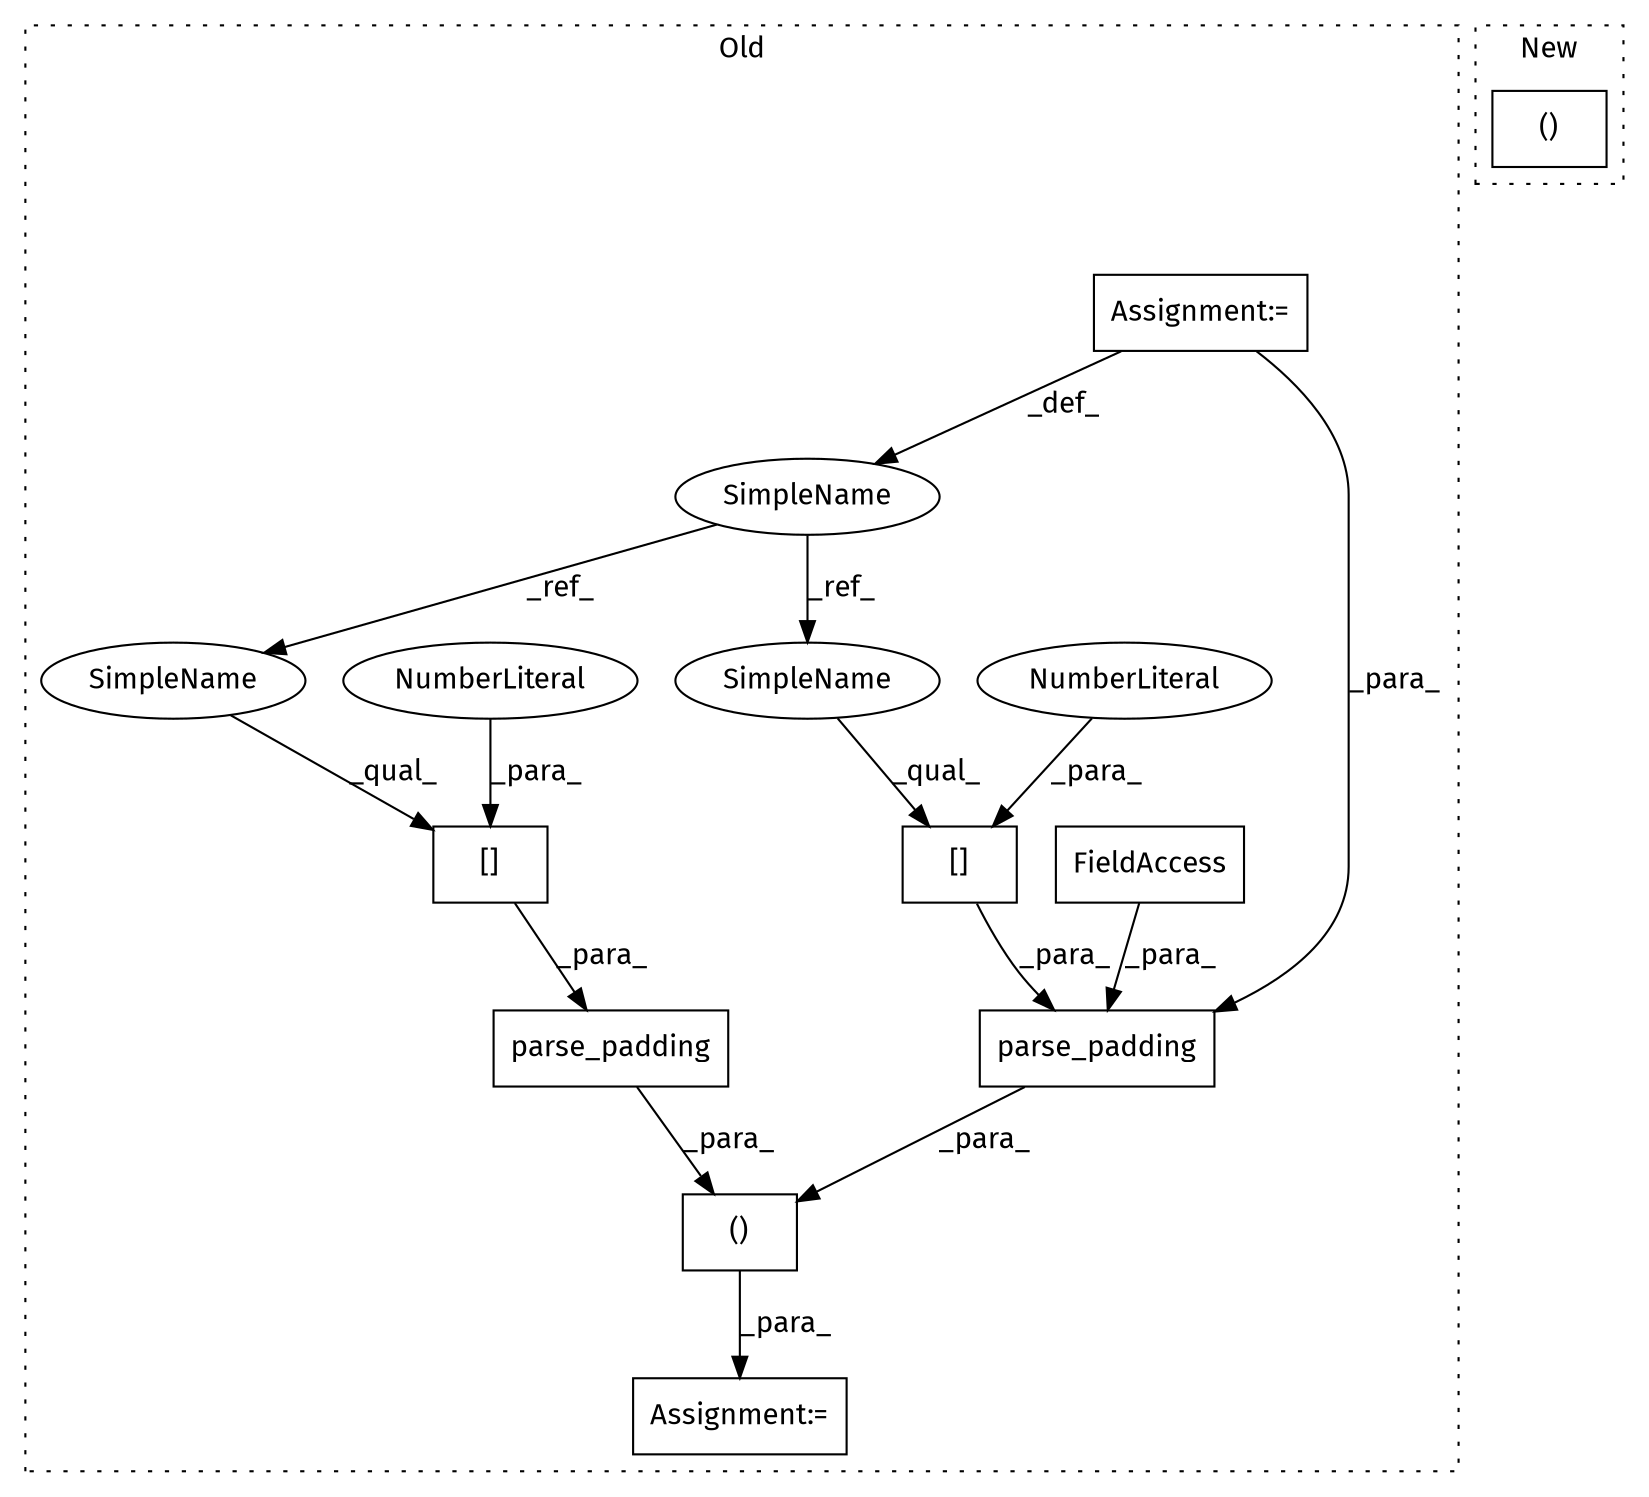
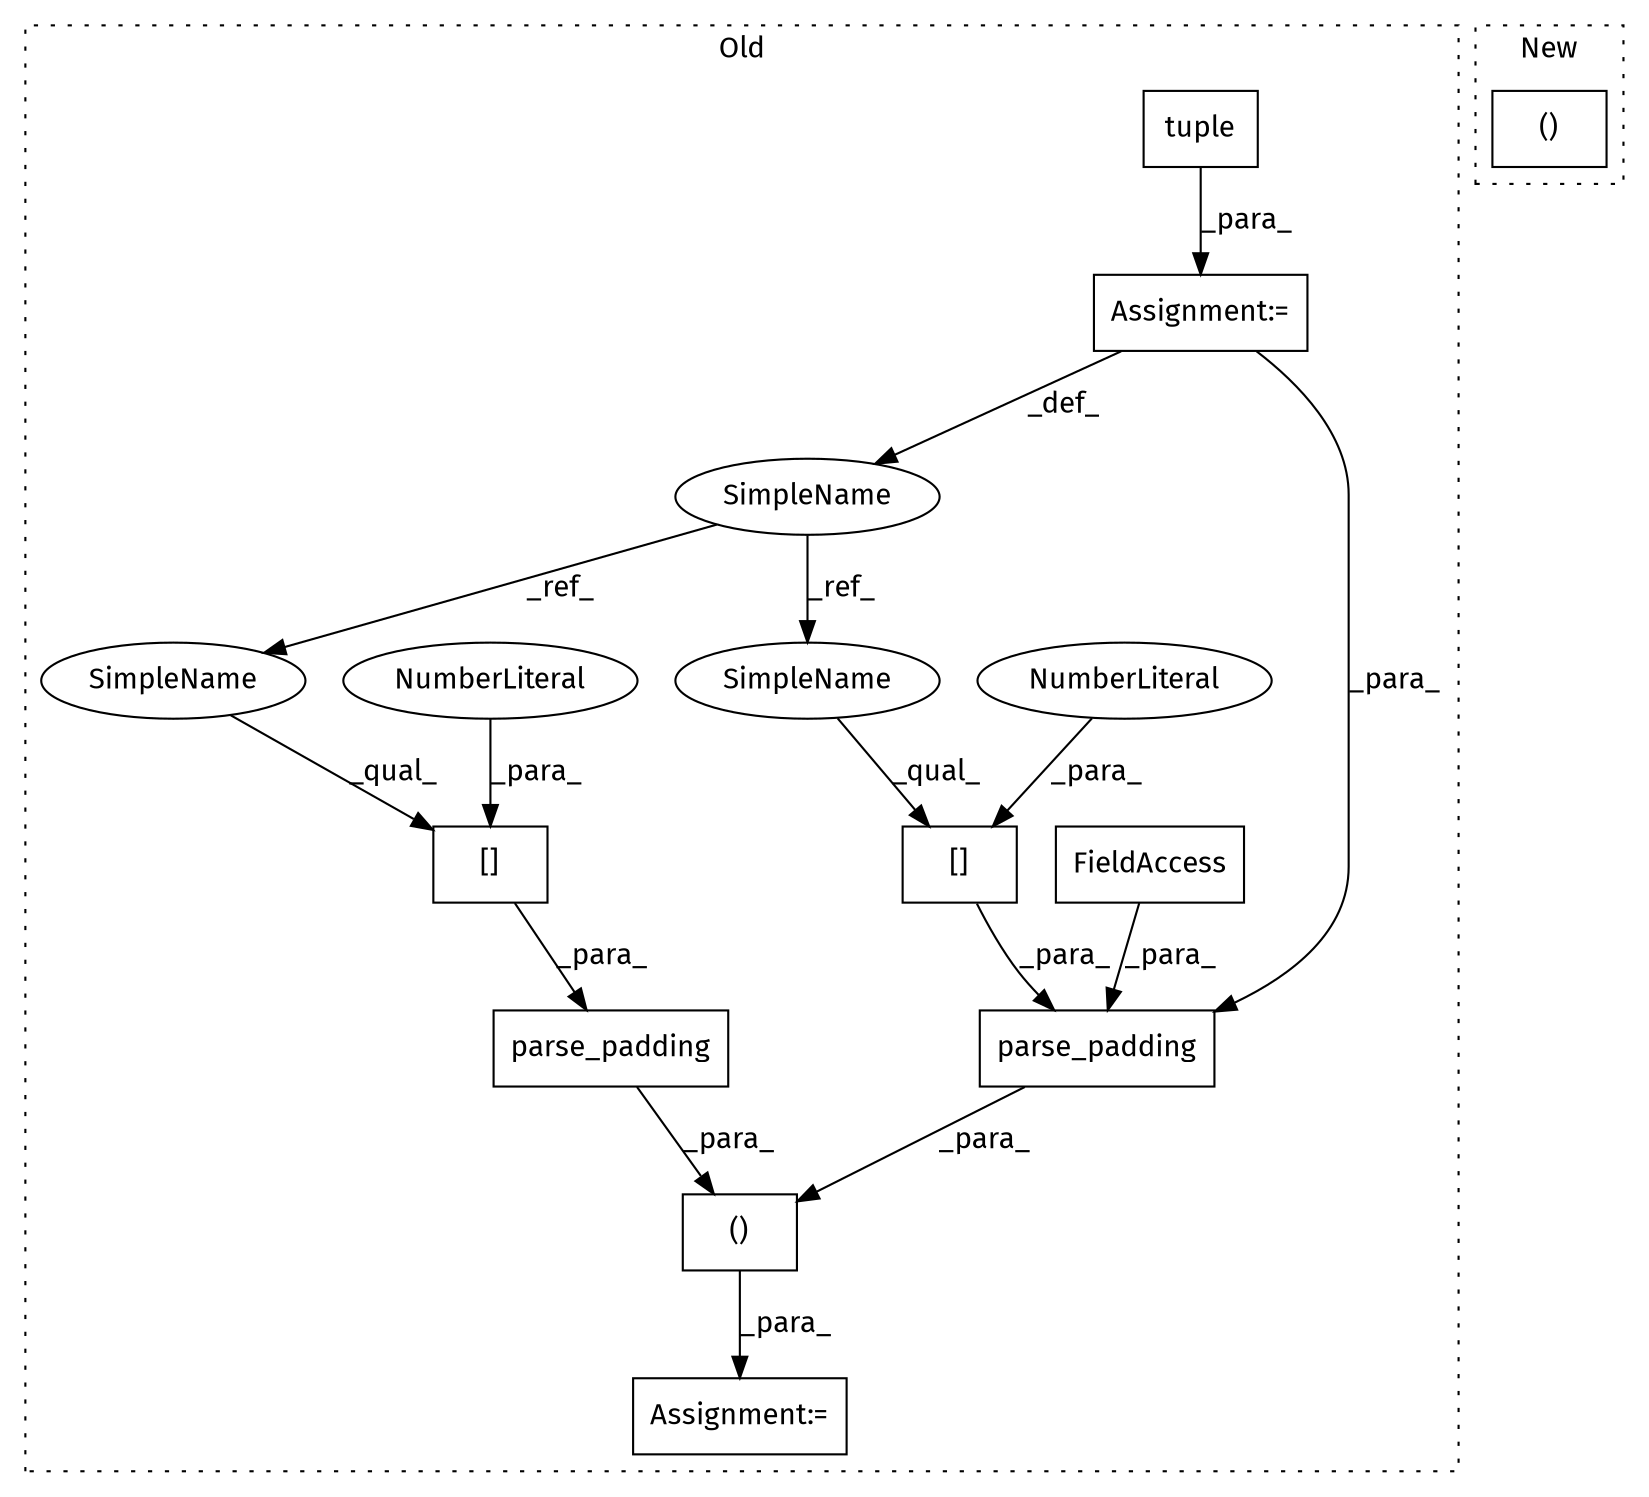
none -> (1201, 129)
